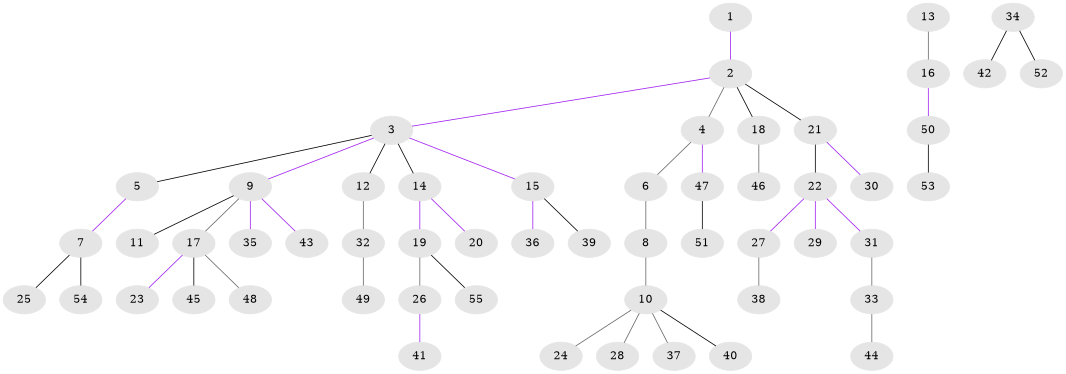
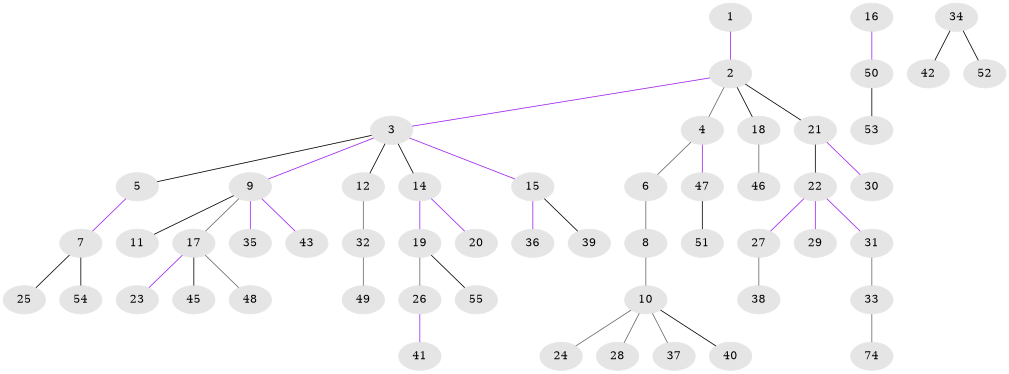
(928, 17) -> none
(872, 356) -> (872, 356)
